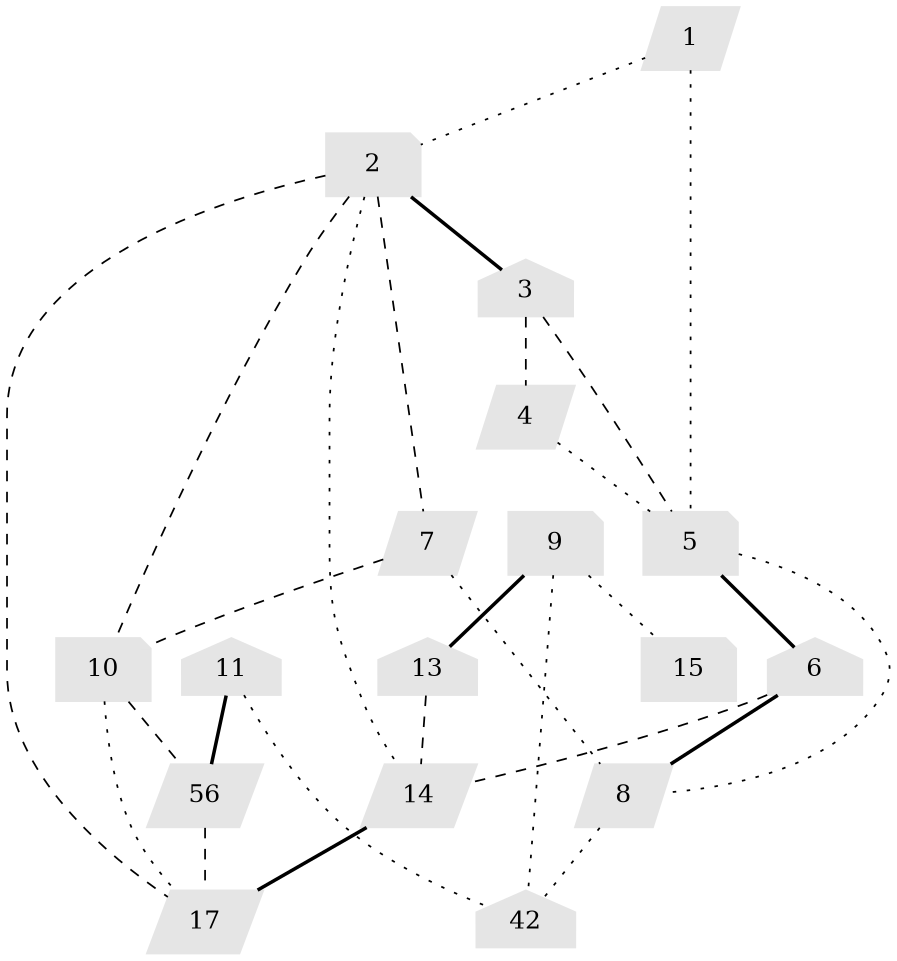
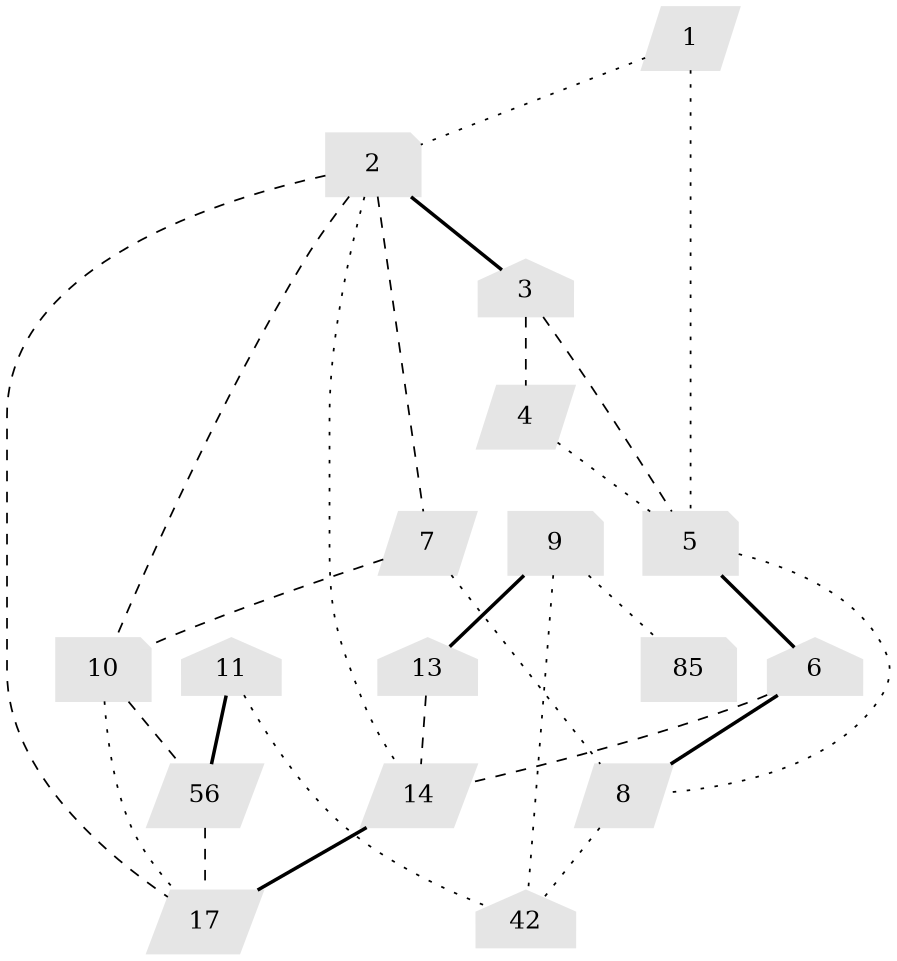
(689, 670) -> (689, 670)
